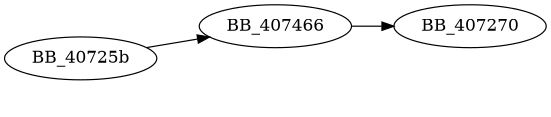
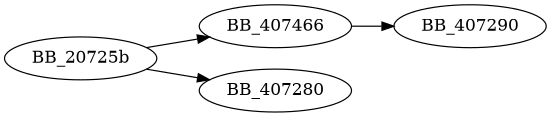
(470, 26) -> (470, 26)
(81, 58) -> (81, 58)
none -> (275, 91)
